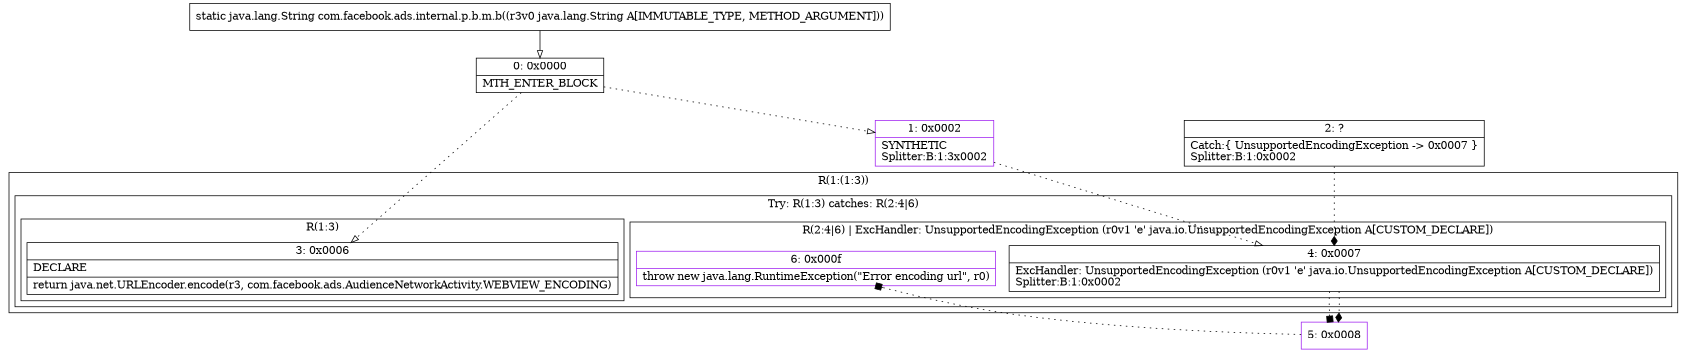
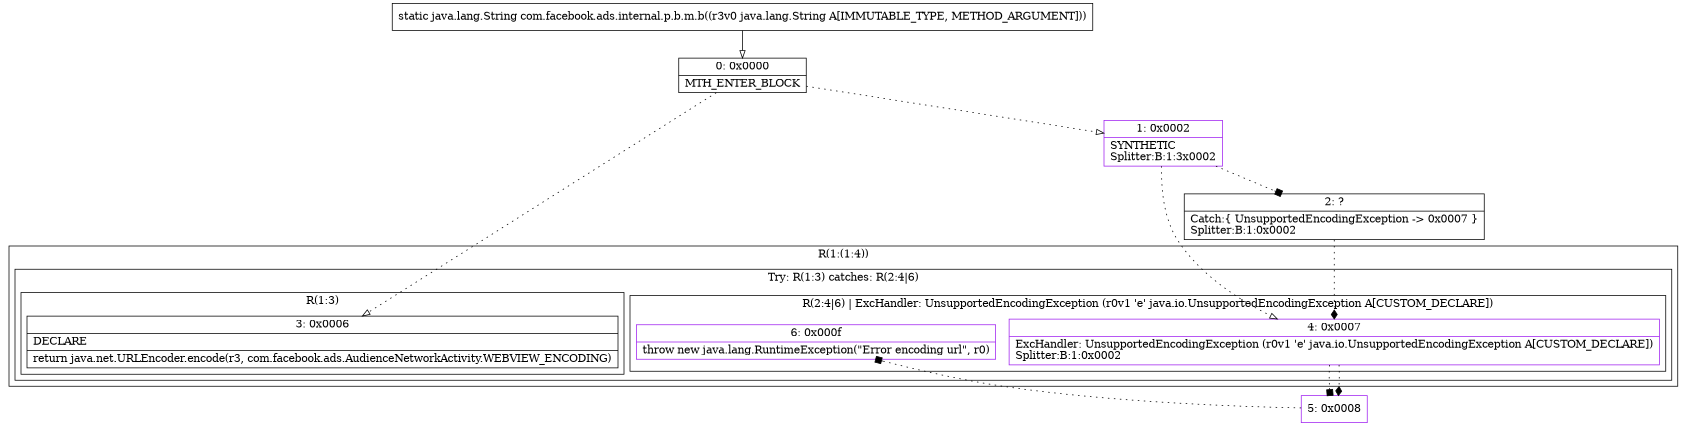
none -> (1245, 179)
(843, 181) -> (843, 255)
(1334, 268) -> (1334, 342)
